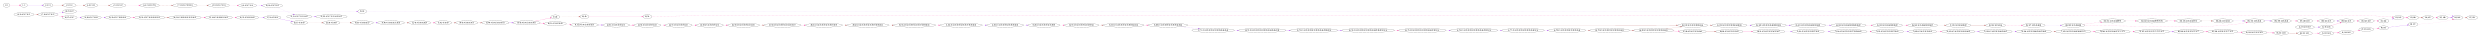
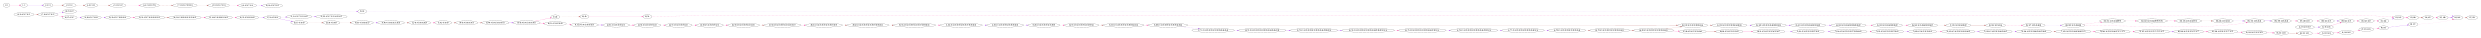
(284, 11) -> (283, 17)
